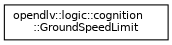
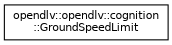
(86, 22) -> (86, 22)
